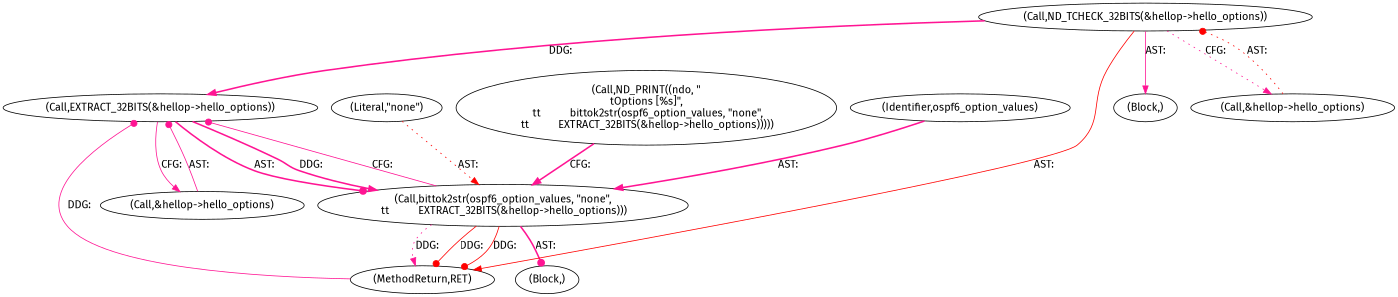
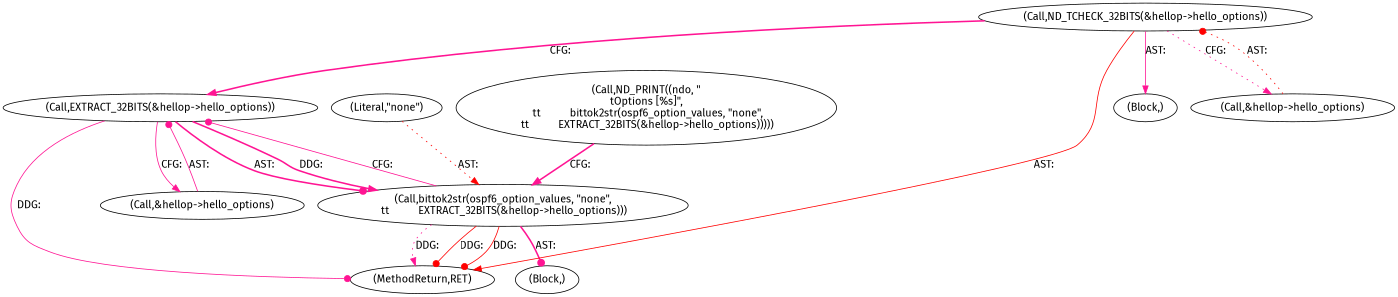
(562, 51) -> (562, 51)
(960, 108) -> none
(138, 258) -> (98, 263)
